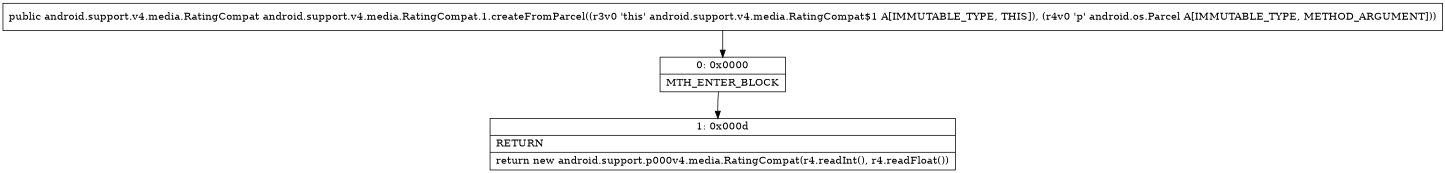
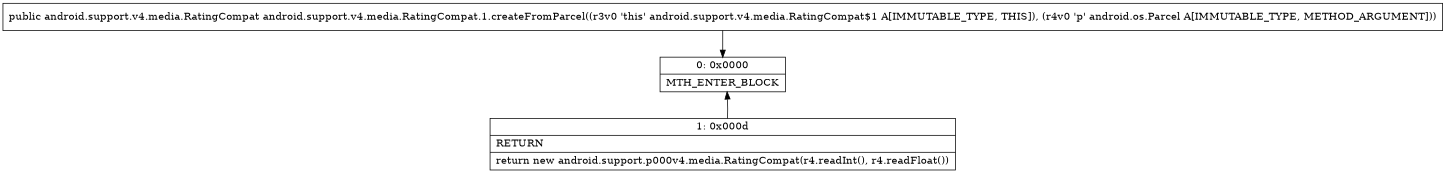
(718, 101) -> (728, 109)
